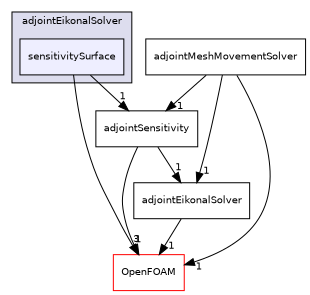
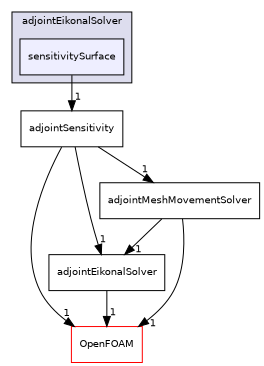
(190, 90) -> (121, 162)
(92, 164) -> none
